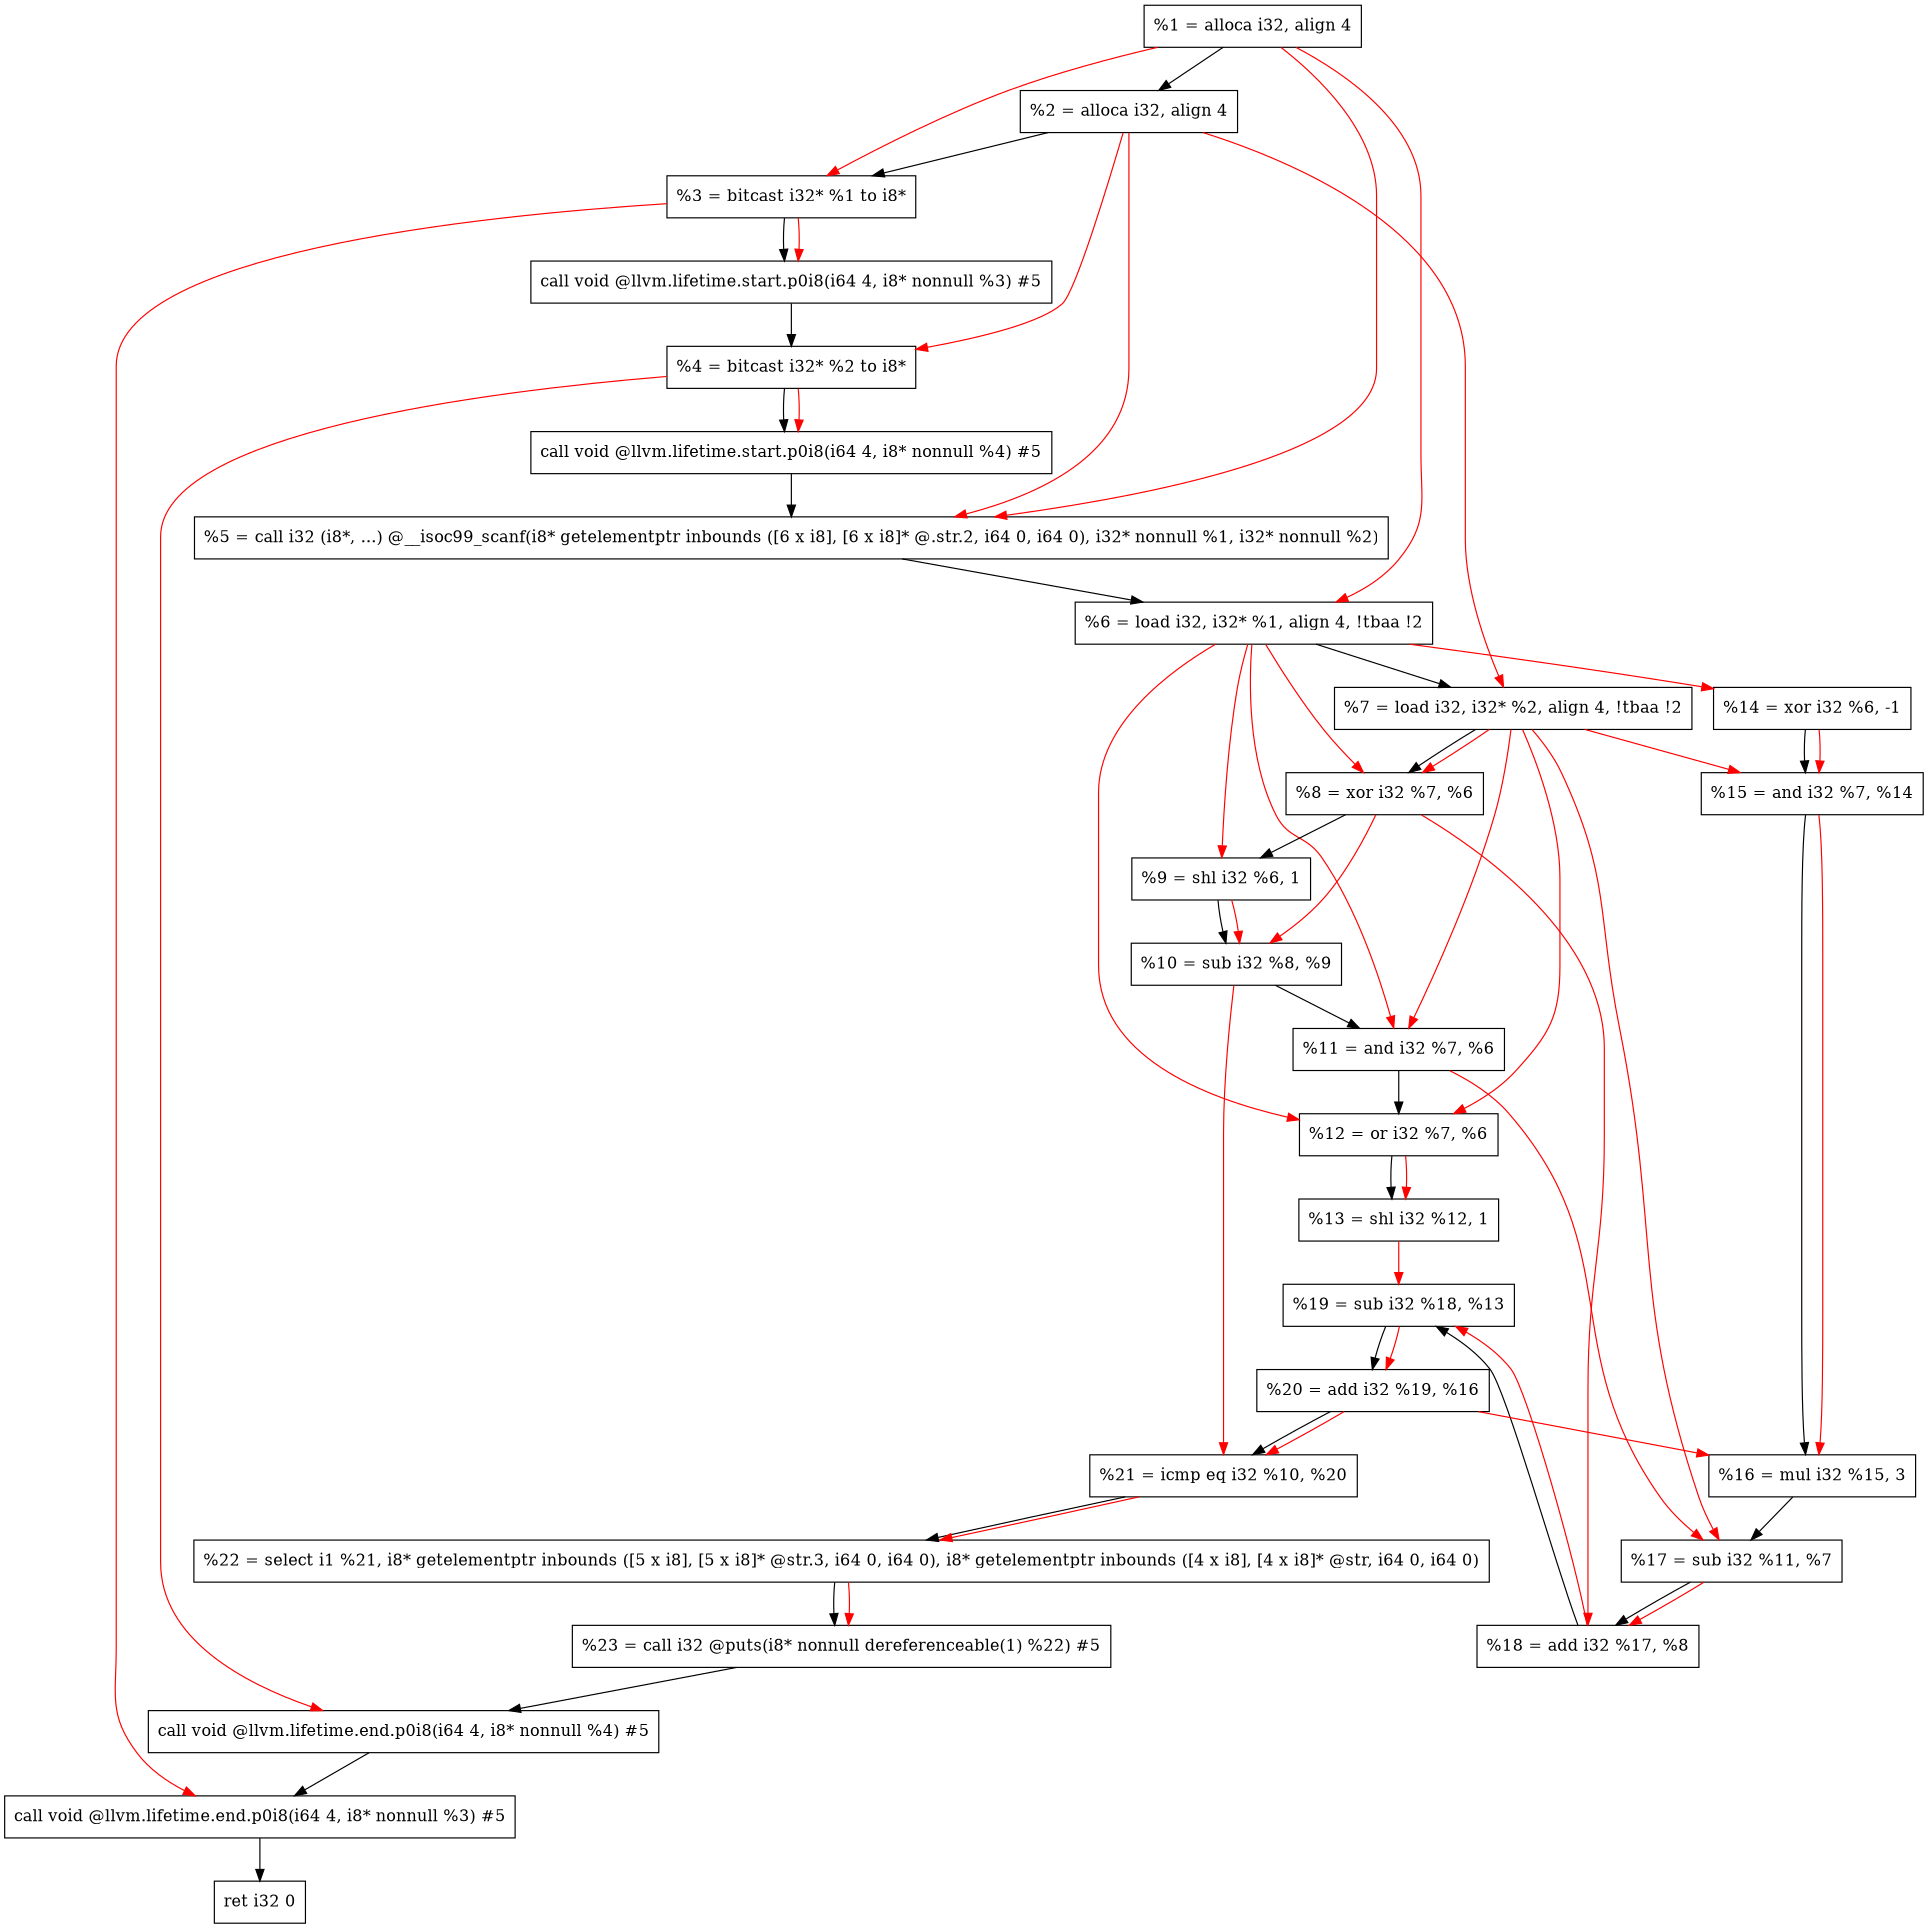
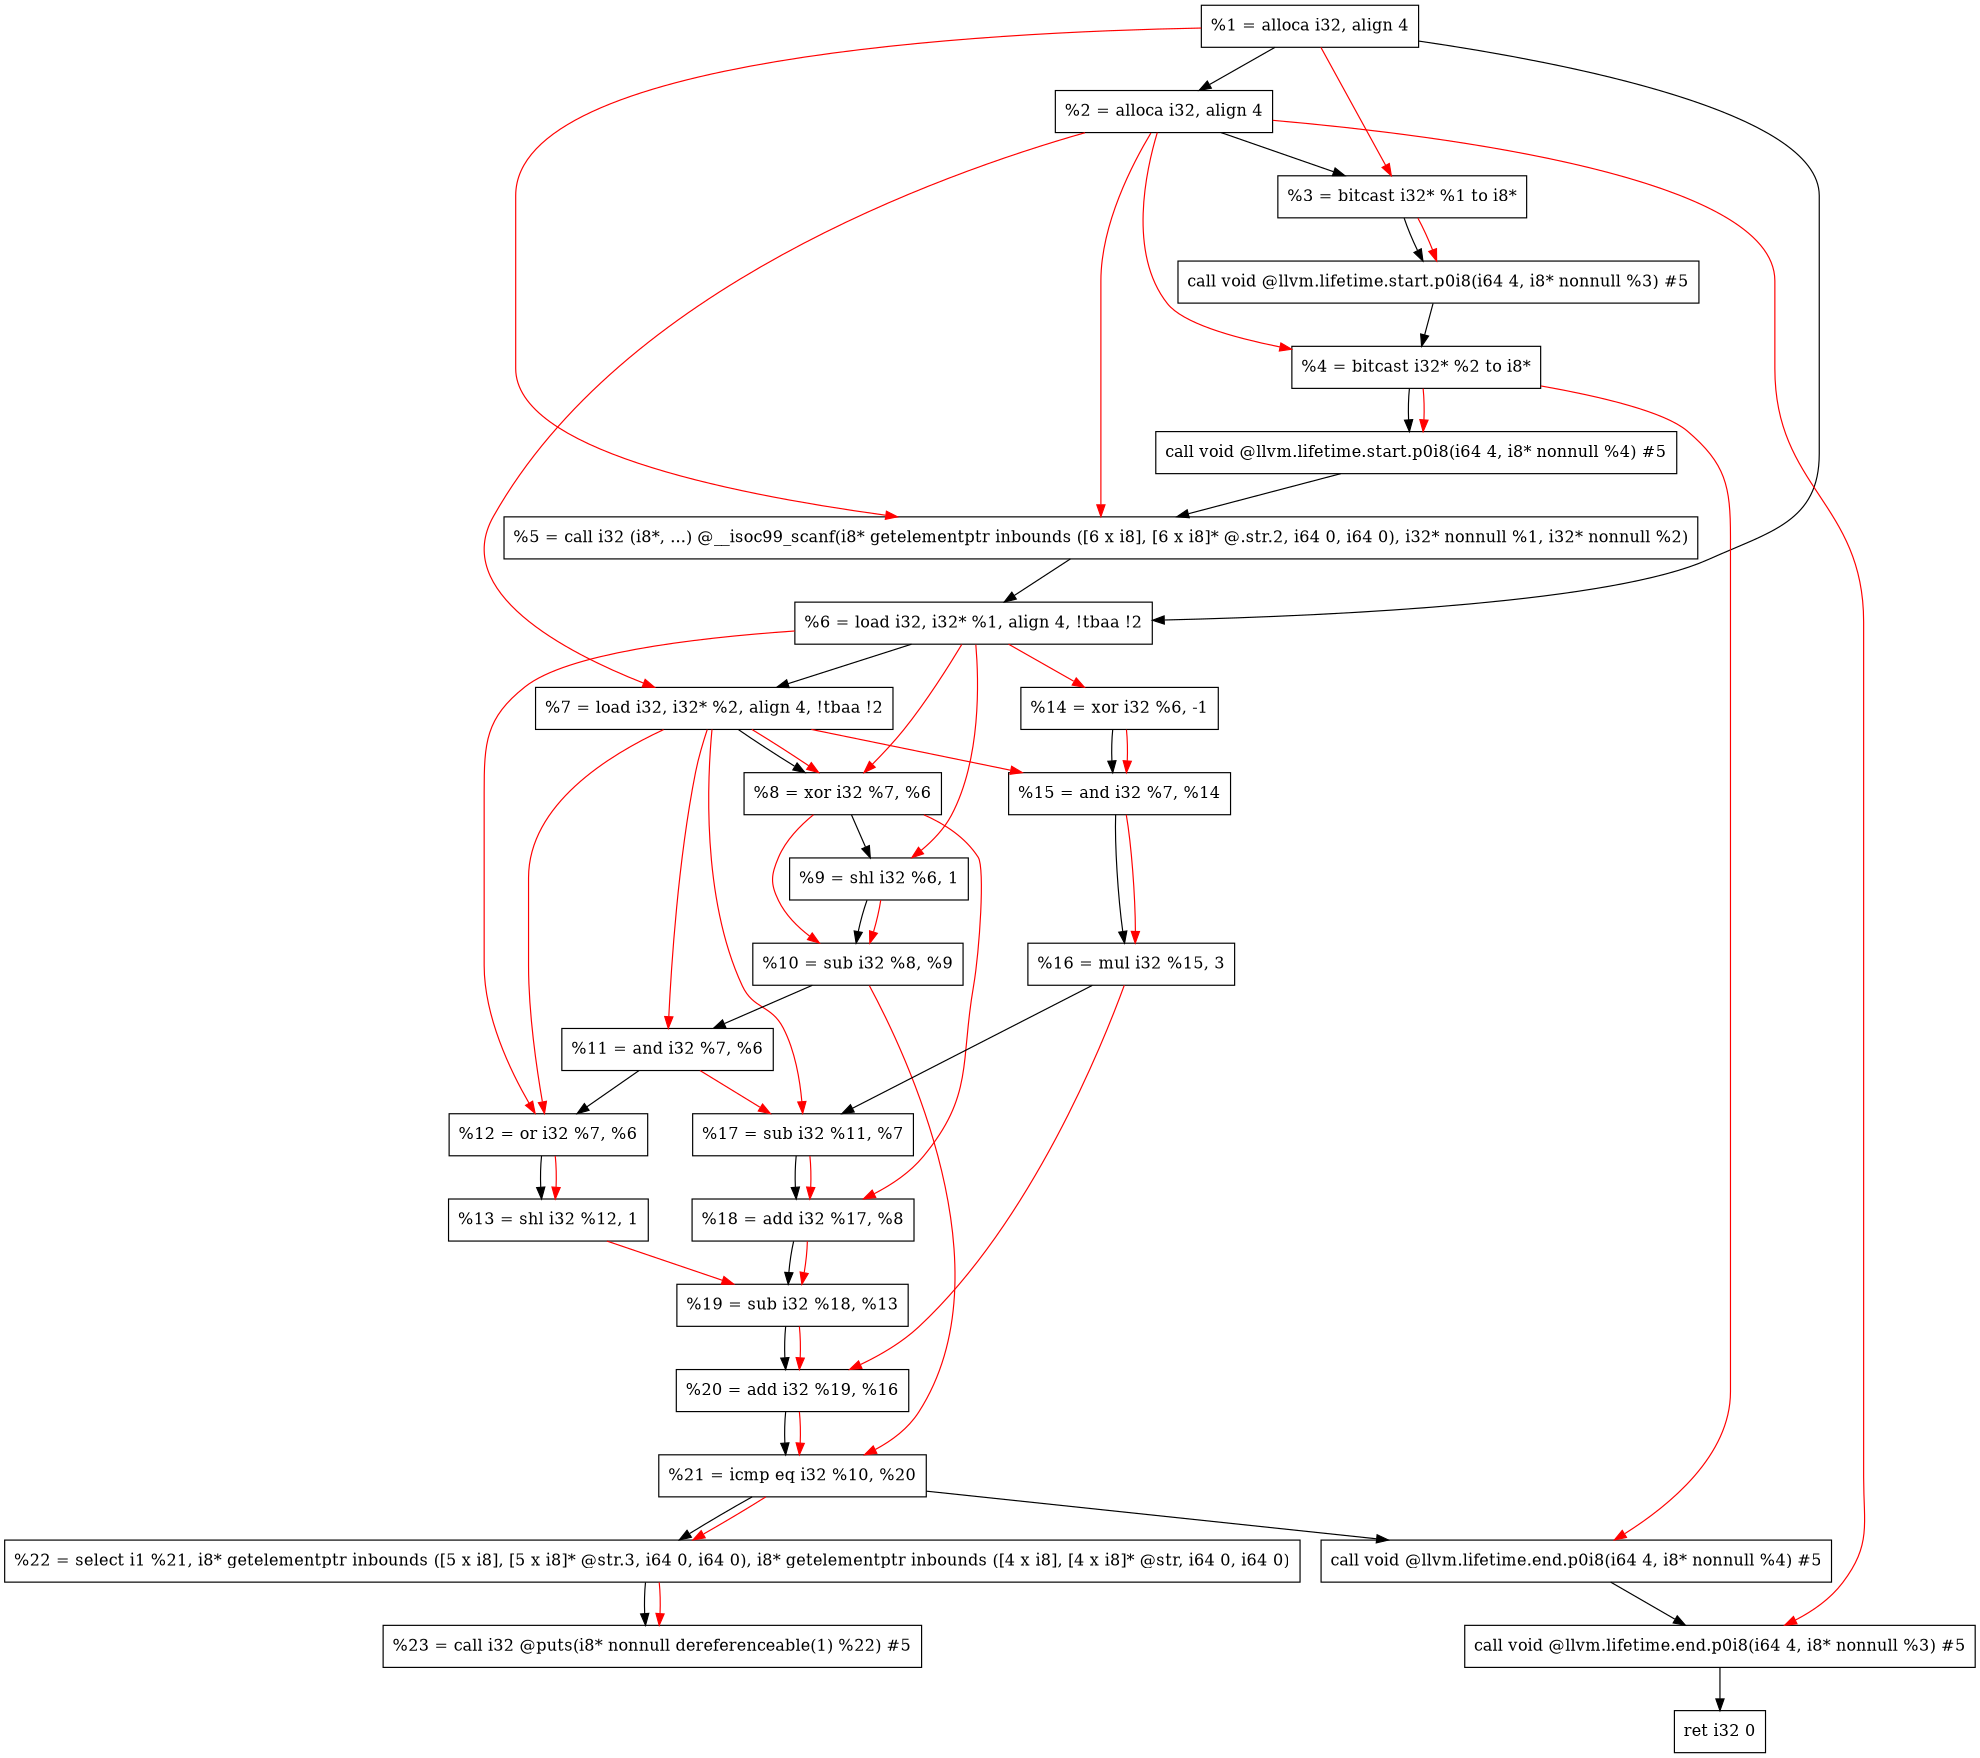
(1421, 311) -> (1819, 459)
(116, 794) -> (1864, 681)
(1289, 831) -> none
(1577, 1430) -> (1022, 1197)
(628, 1688) -> (1151, 1515)
